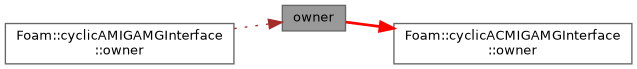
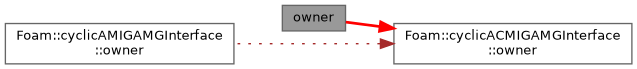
(251, 26) -> (307, 44)
